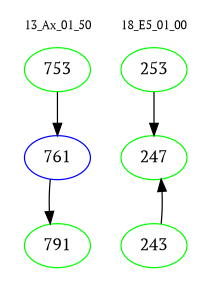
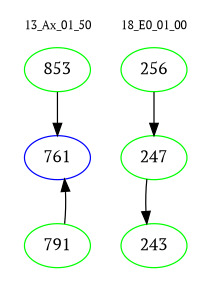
(155, 26) -> (155, 26)
(57, 70) -> (57, 70)
(154, 70) -> (154, 70)
(49, 195) -> (66, 208)
(162, 208) -> (146, 195)
